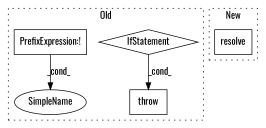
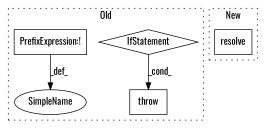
(59, 72) -> (59, 72)
